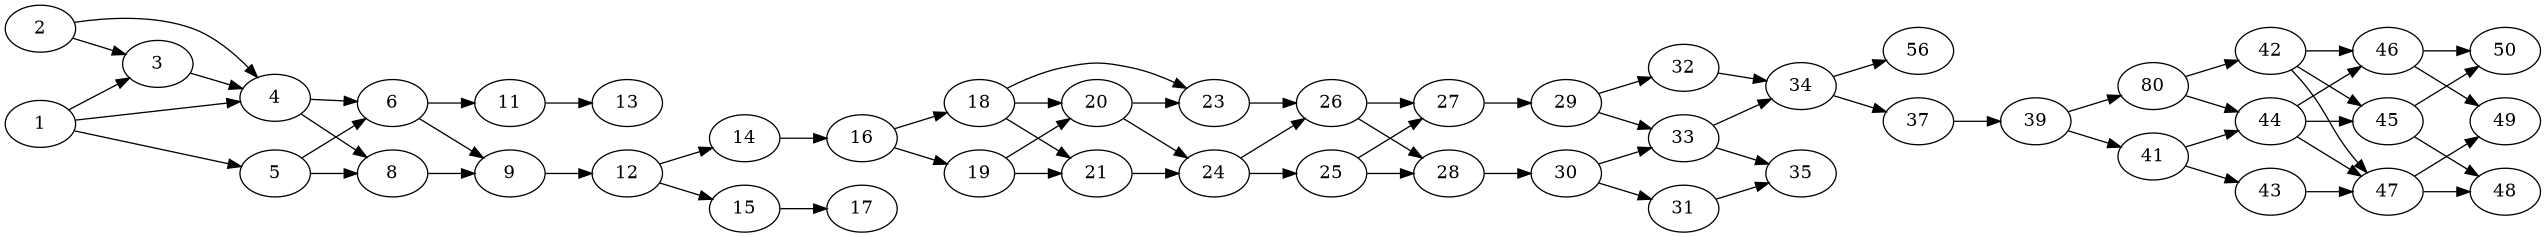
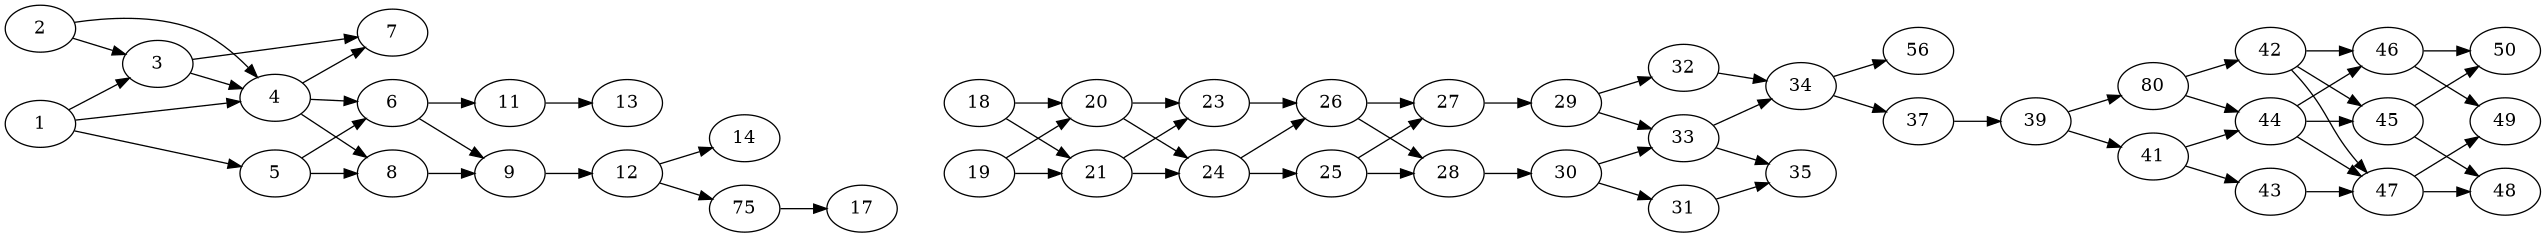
none -> (393, 33)
(1090, 63) -> (1147, 143)
(862, 138) -> none
(745, 209) -> (745, 209)
